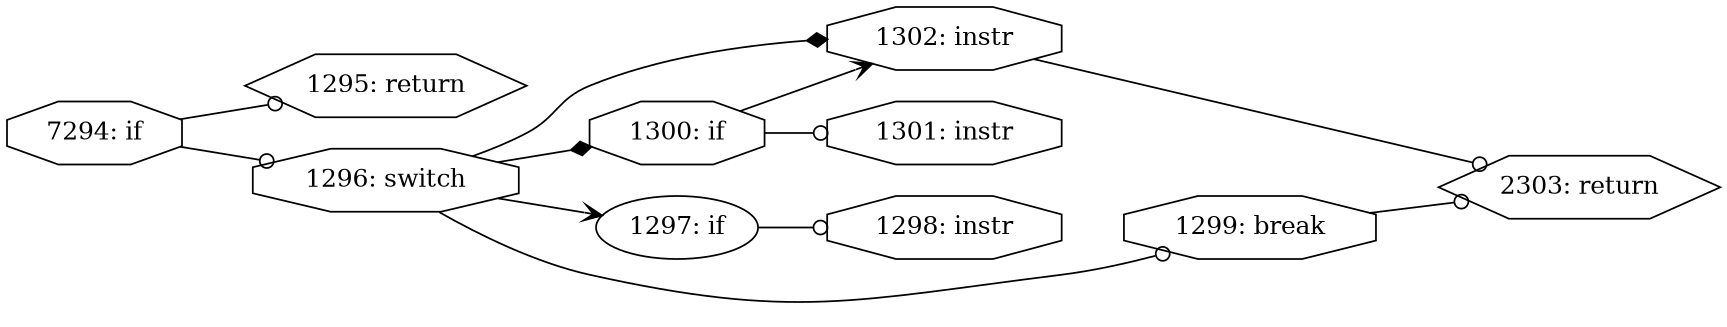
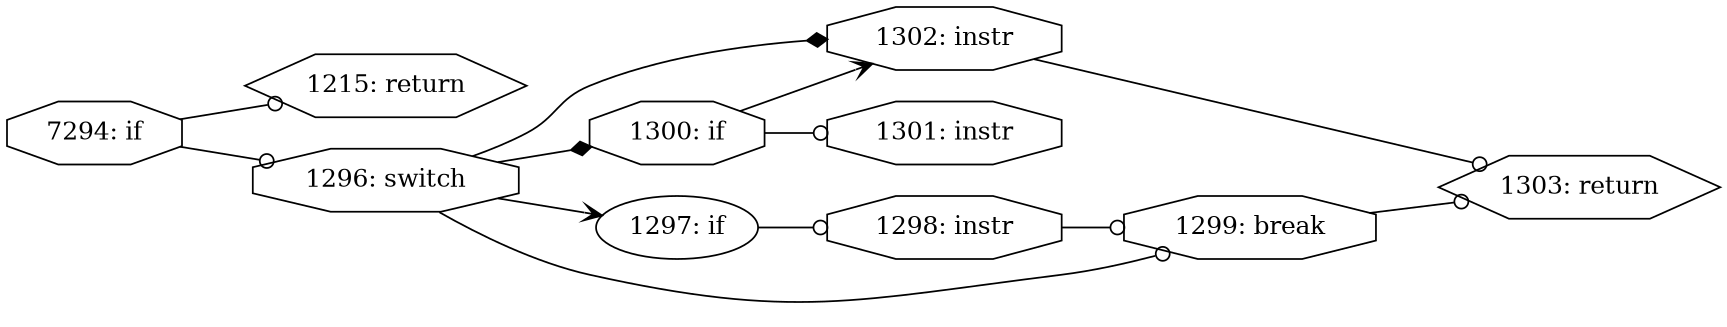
(386, 86) -> (386, 86)
(1579, 187) -> (1579, 187)
none -> (1086, 228)
